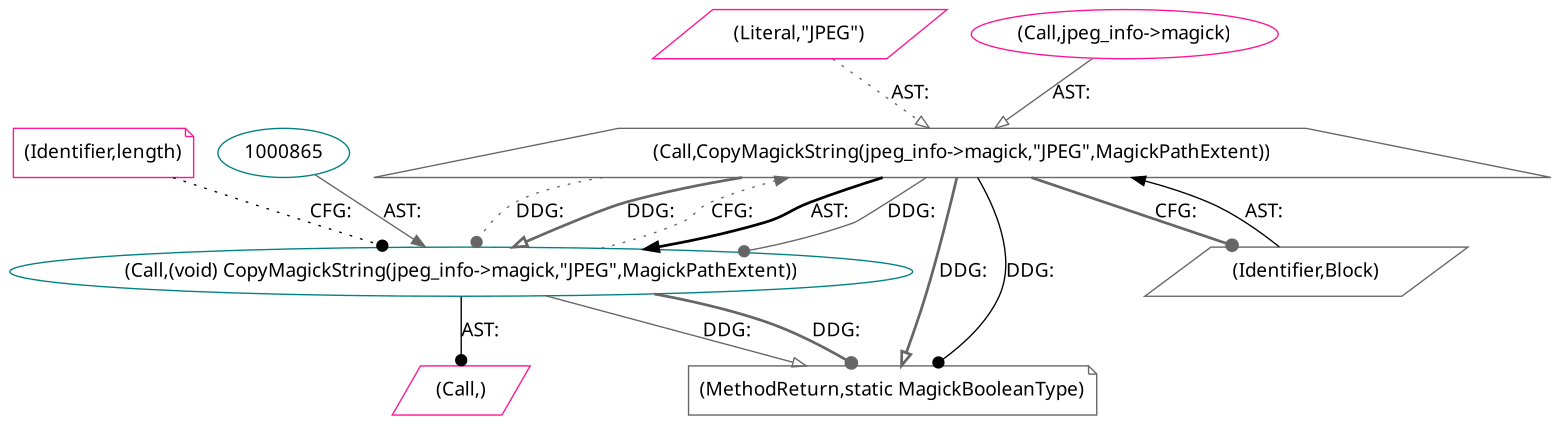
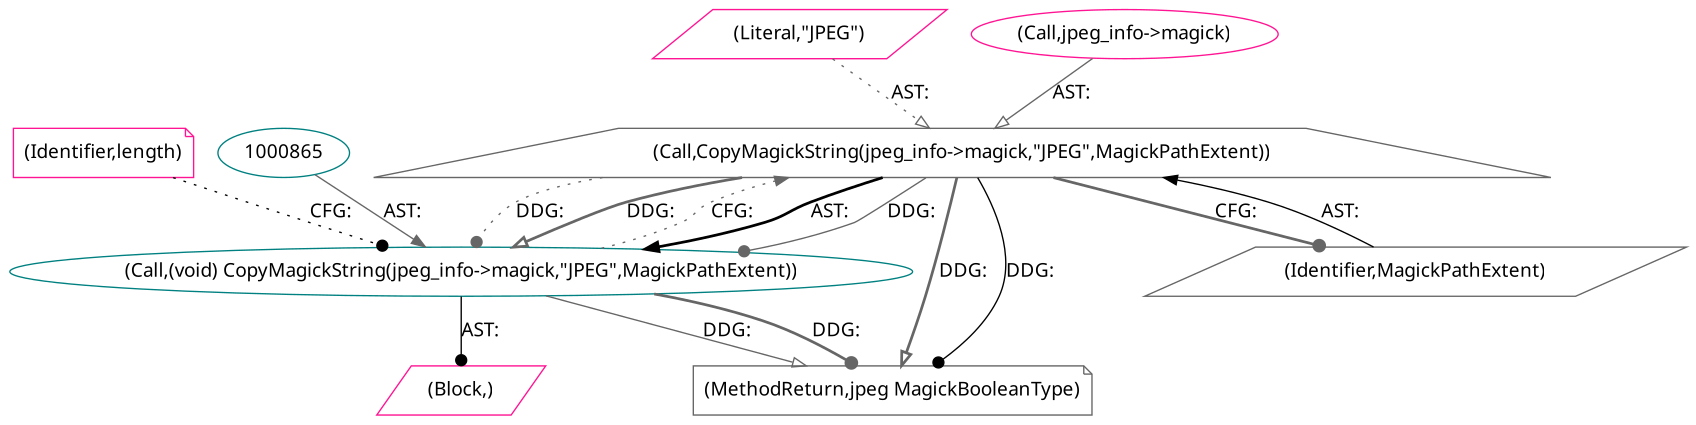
(1306, 272) -> (1416, 272)
(461, 390) -> (461, 390)
(893, 390) -> (893, 390)
